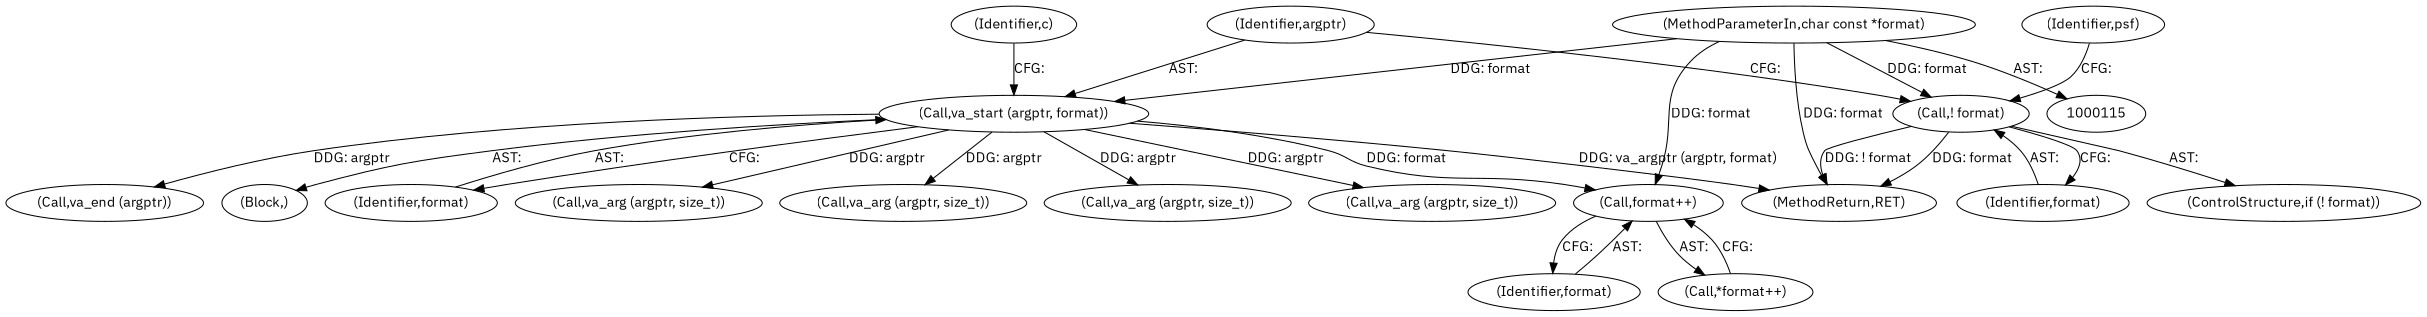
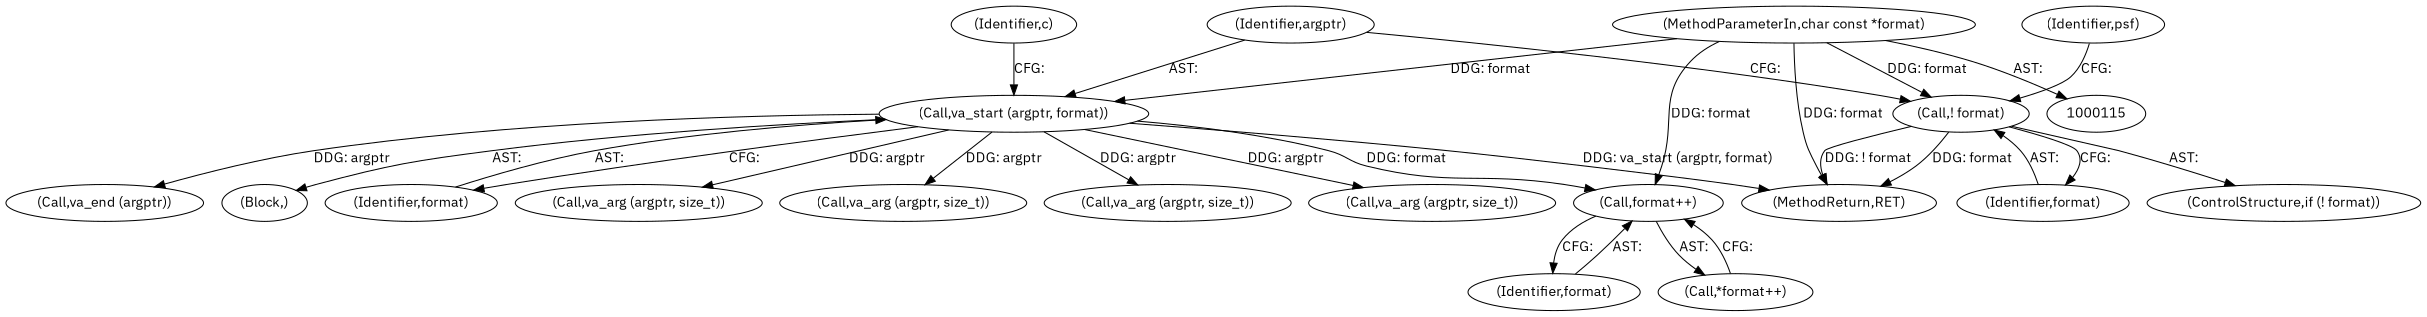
(1678, 158) -> (1678, 158)
